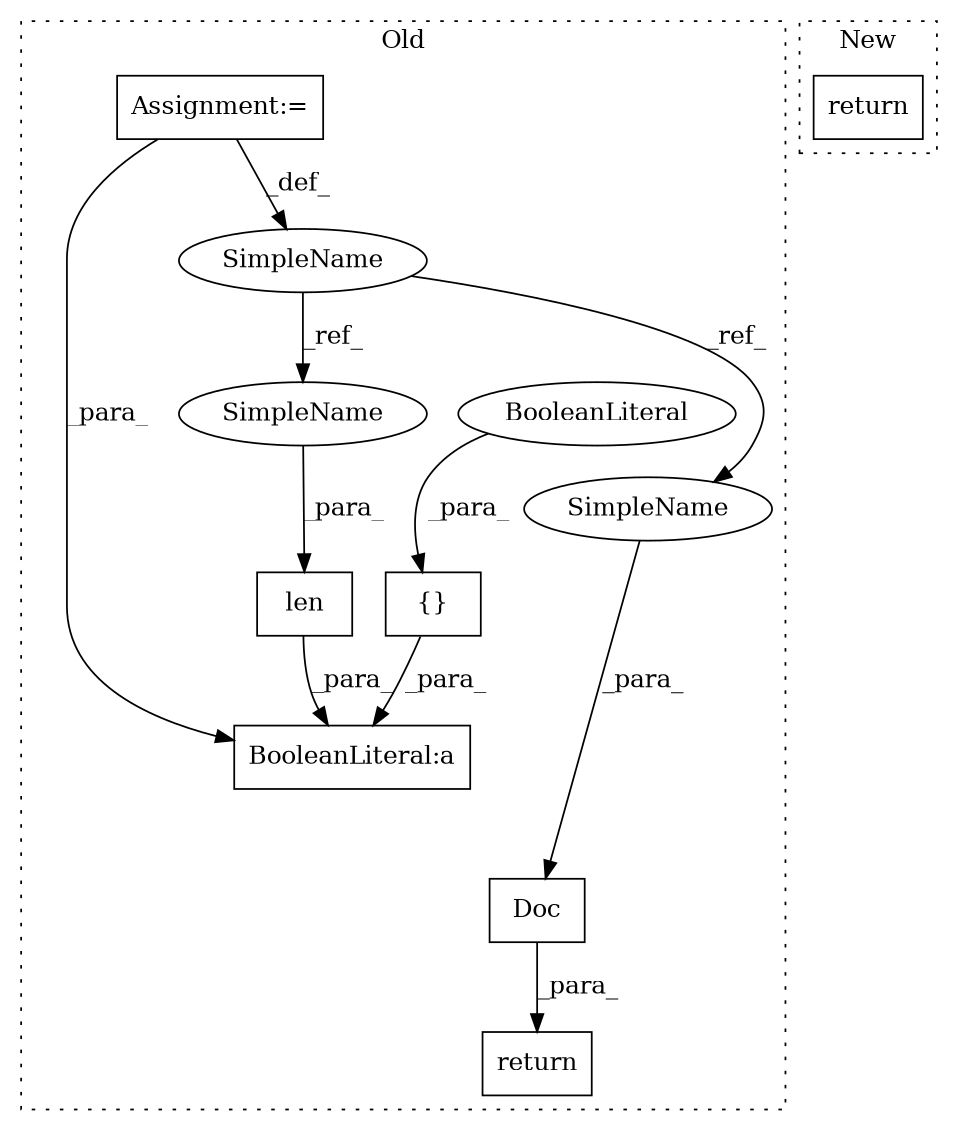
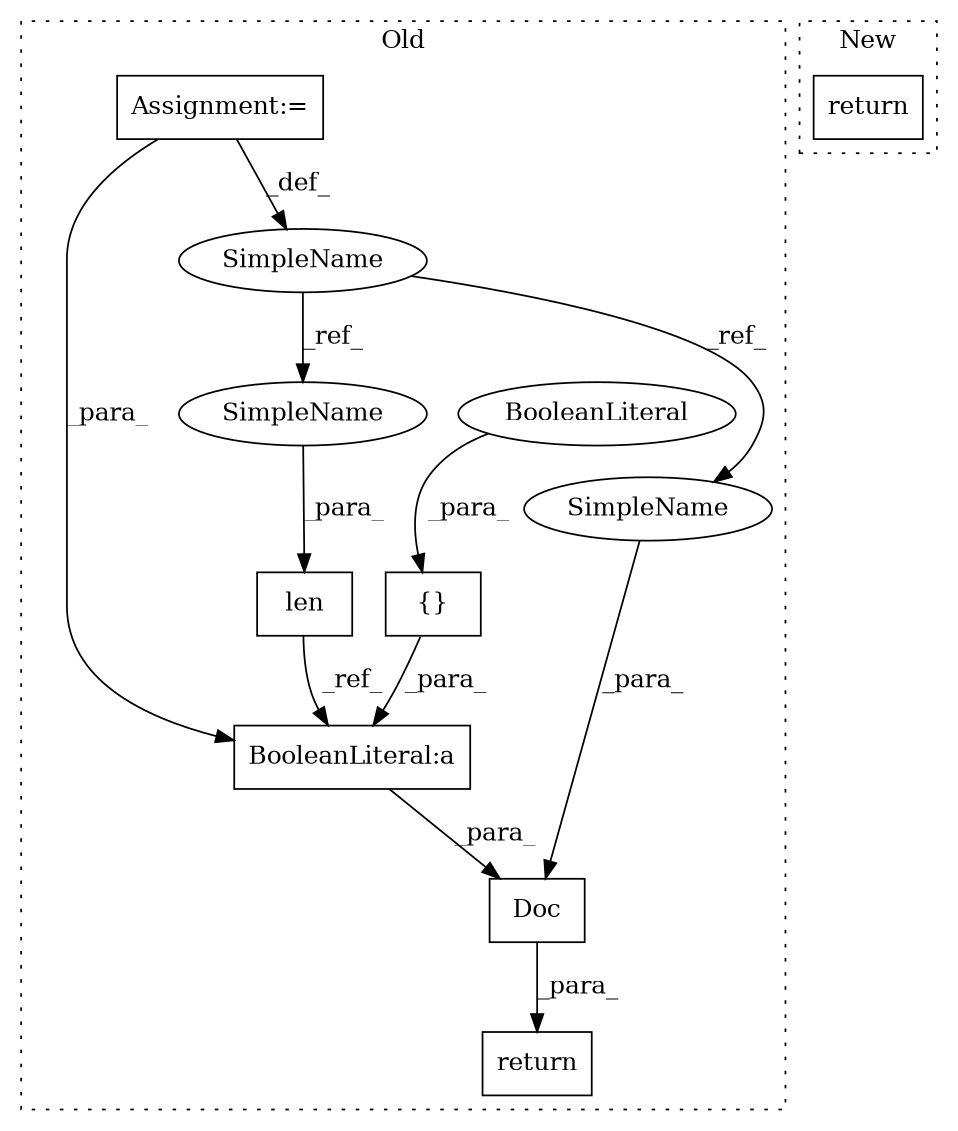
(352, 681) -> (352, 681)
none -> (438, 828)
